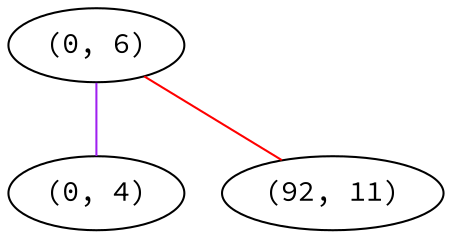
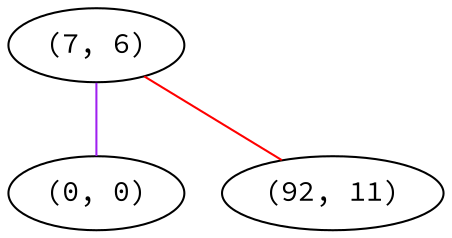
(96, 45) -> (96, 45)
(96, 193) -> (96, 193)
